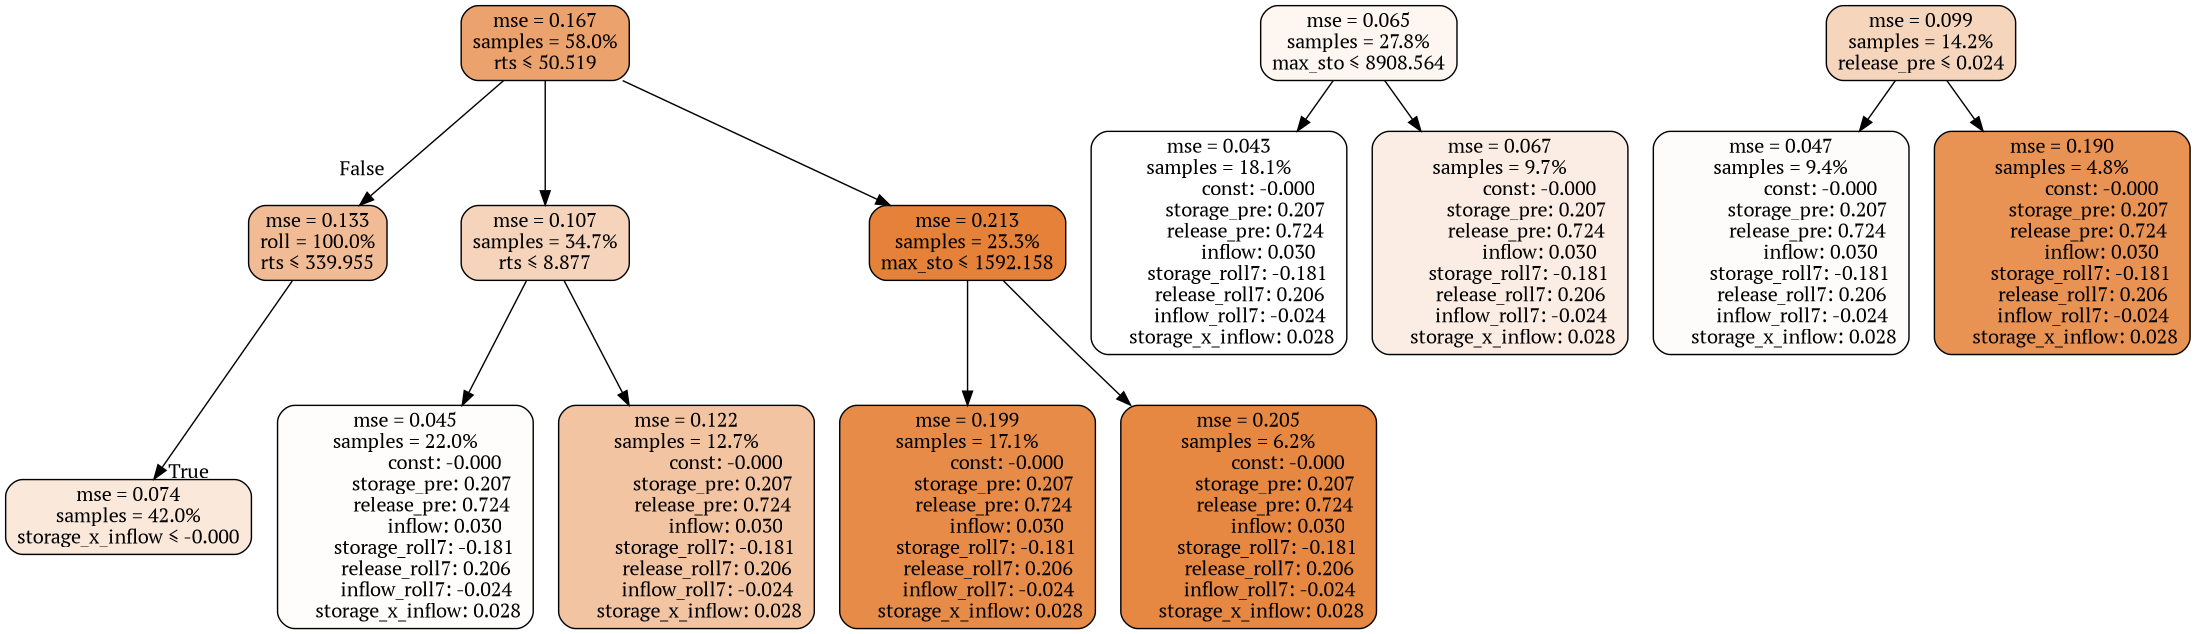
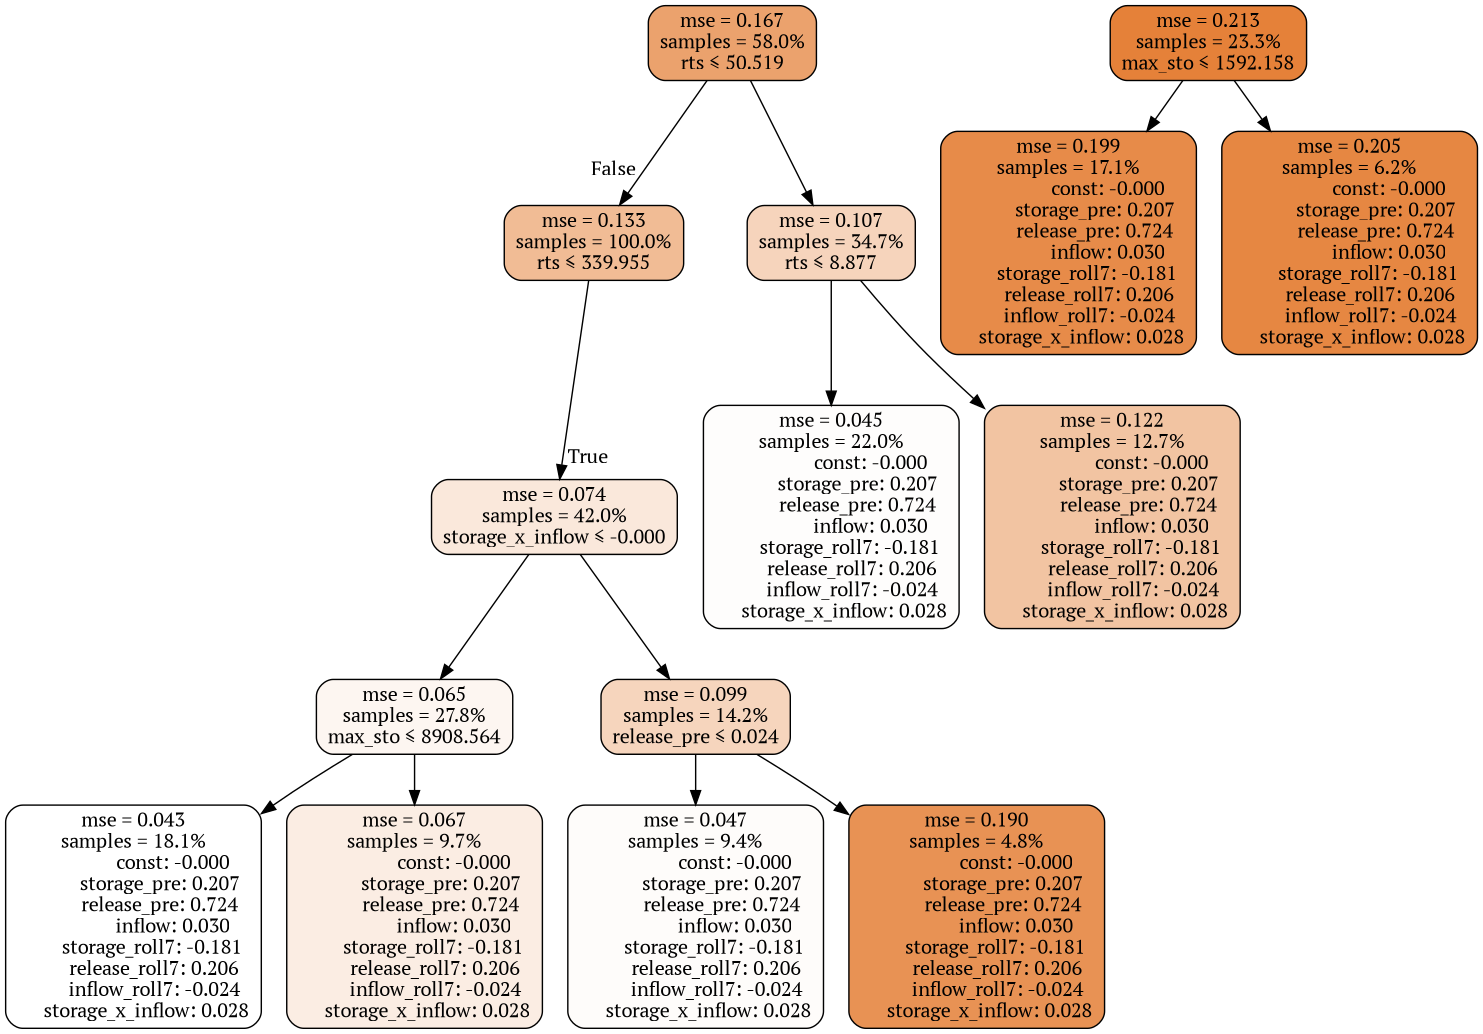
(750, 140) -> none
(318, 243) -> (594, 243)
none -> (489, 611)
none -> (621, 611)
